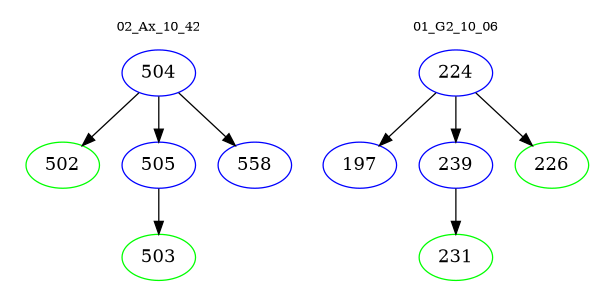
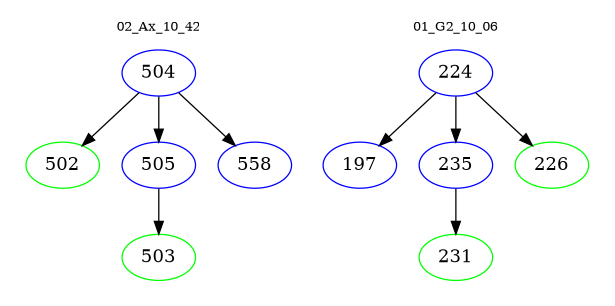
(456, 165) -> (456, 165)
